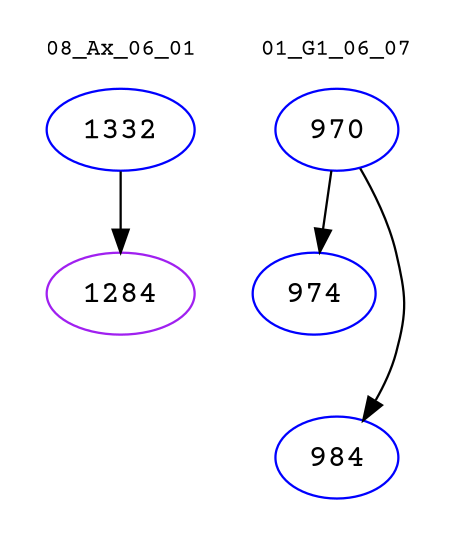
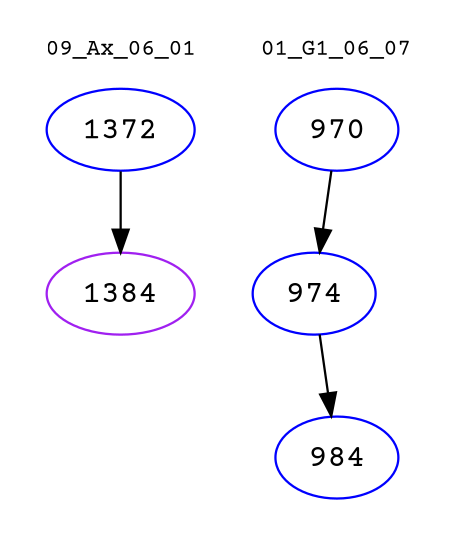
(122, 49) -> (122, 49)
(121, 130) -> (121, 130)
(402, 283) -> (324, 364)
(121, 294) -> (121, 294)
